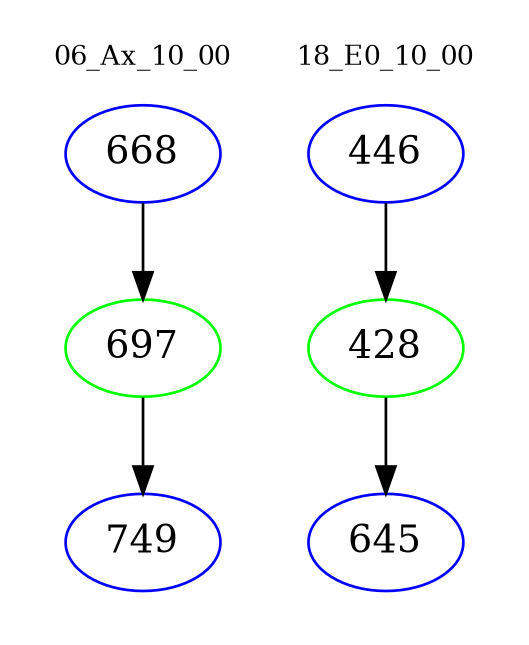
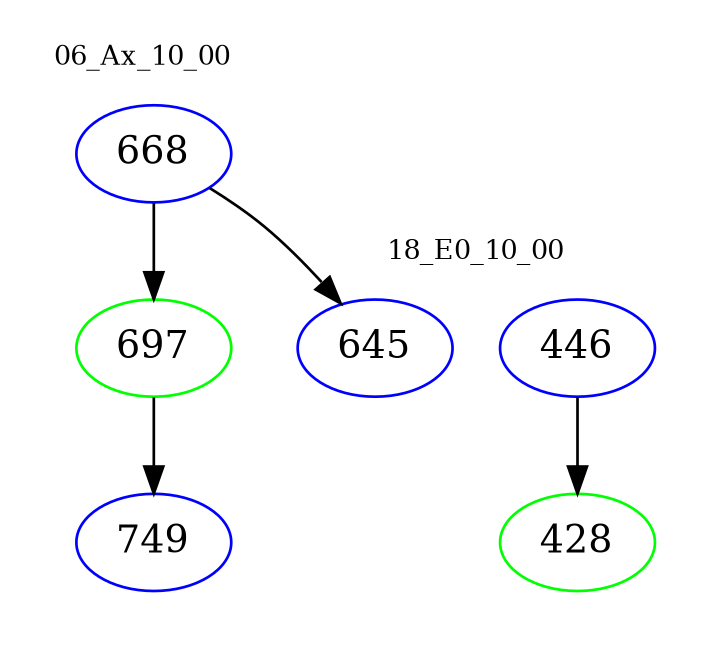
(386, 432) -> (294, 253)
